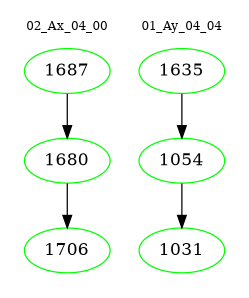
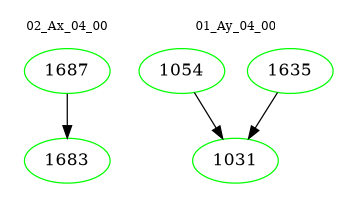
(182, 27) -> (236, 27)
(182, 110) -> (266, 110)
(67, 161) -> (67, 161)
(67, 250) -> none
